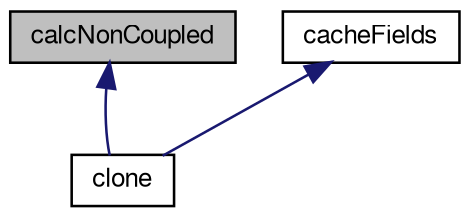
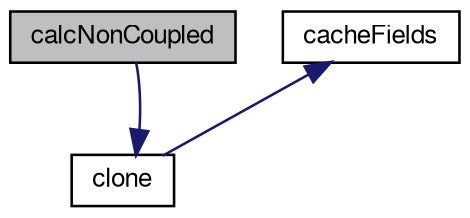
(106, 122) -> (140, 96)
